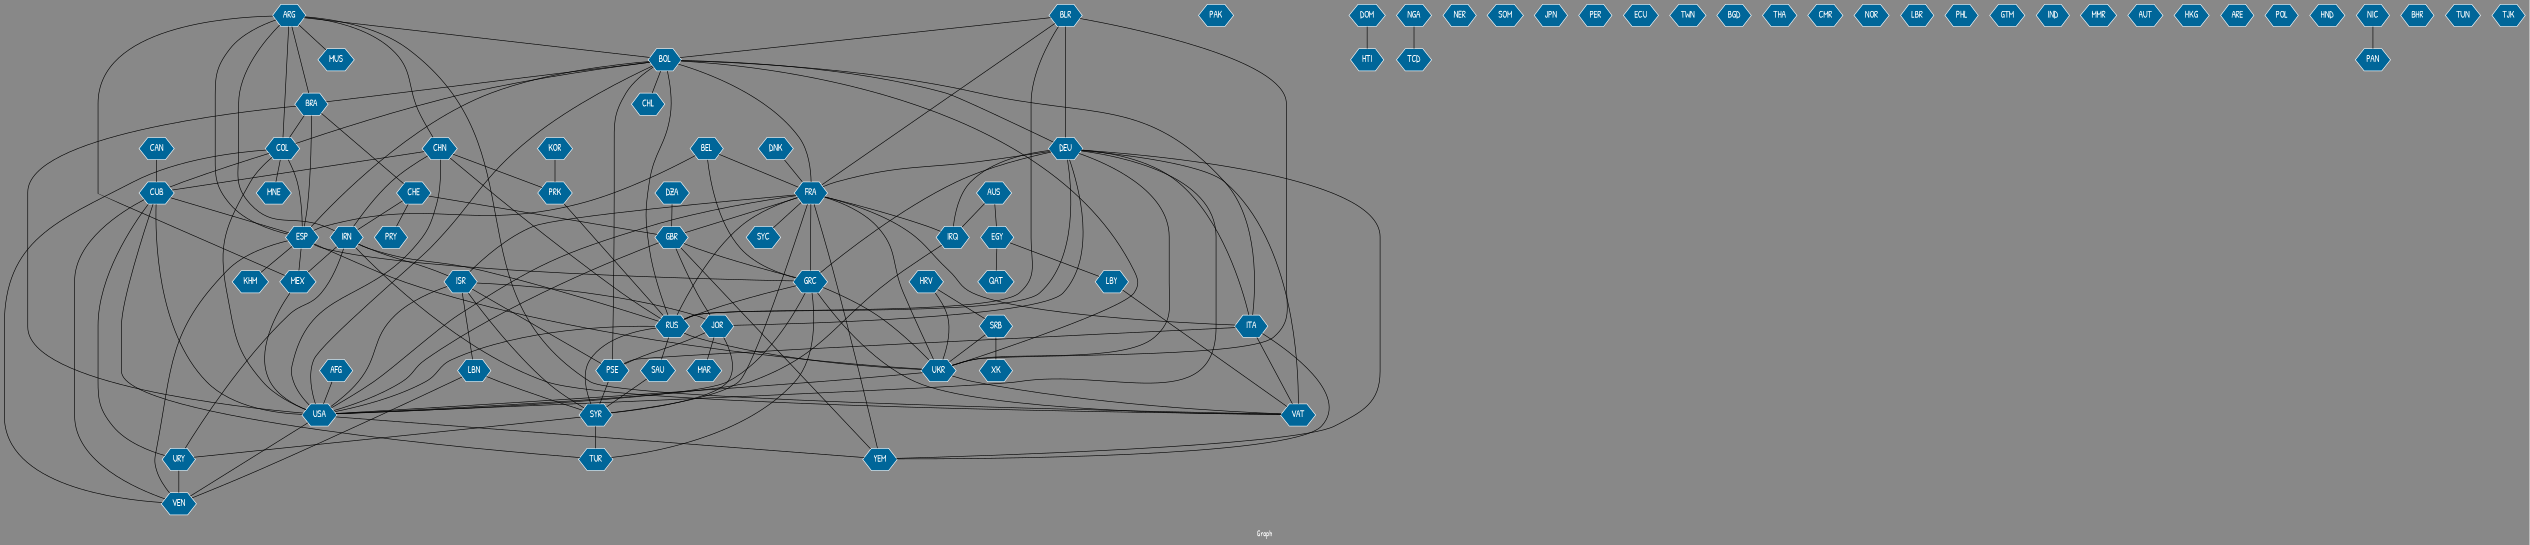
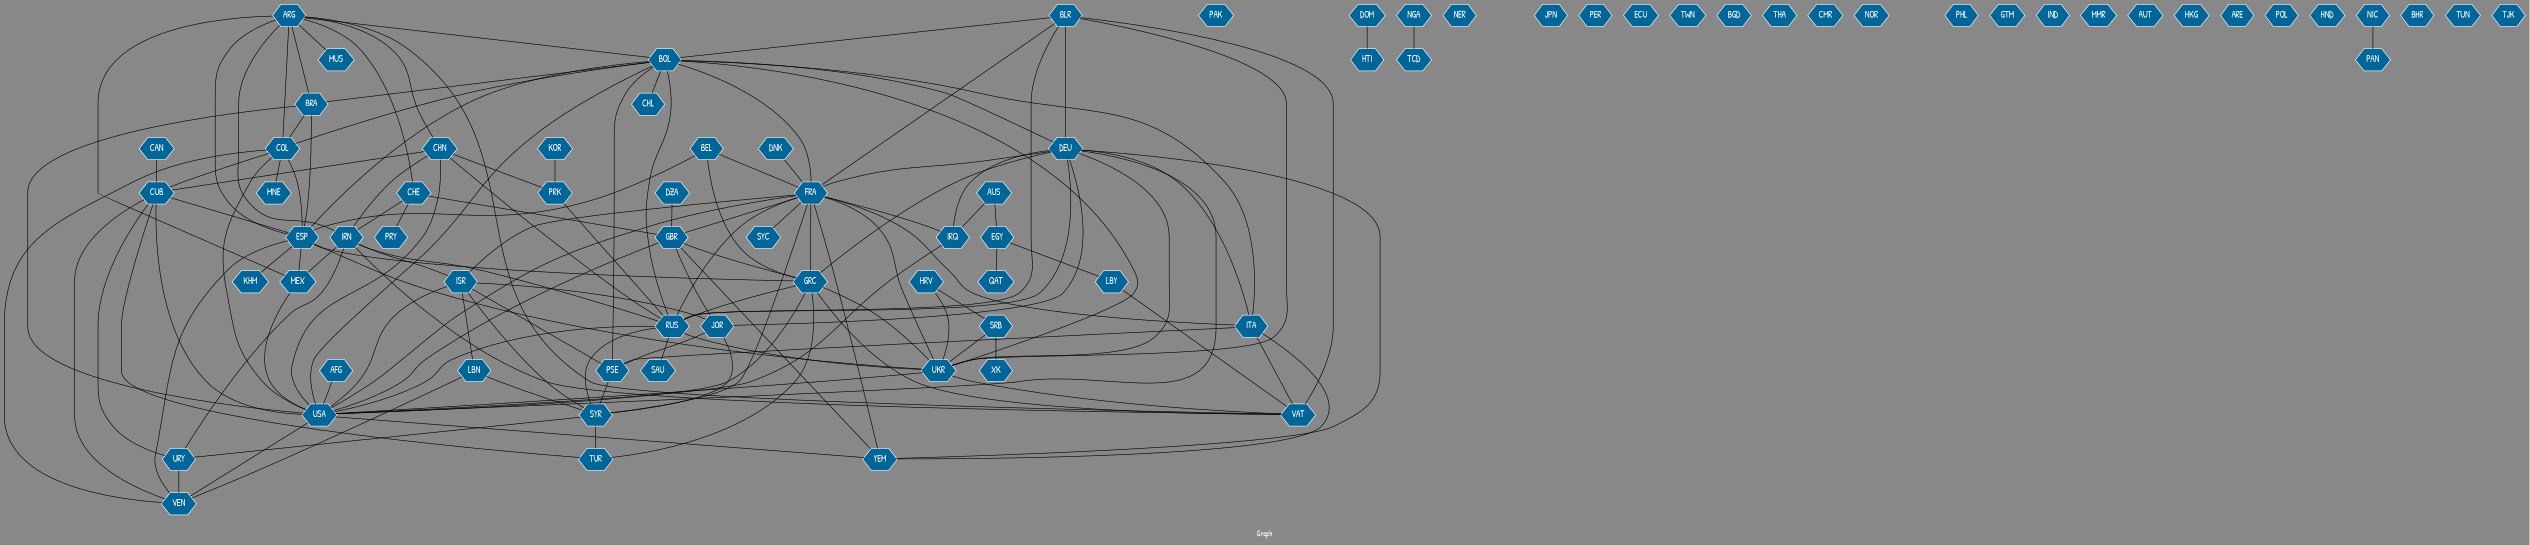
(1505, 15) -> none
(1917, 15) -> none
(363, 149) -> (382, 82)
(1254, 217) -> (1333, 118)
(704, 371) -> none
(627, 393) -> none
